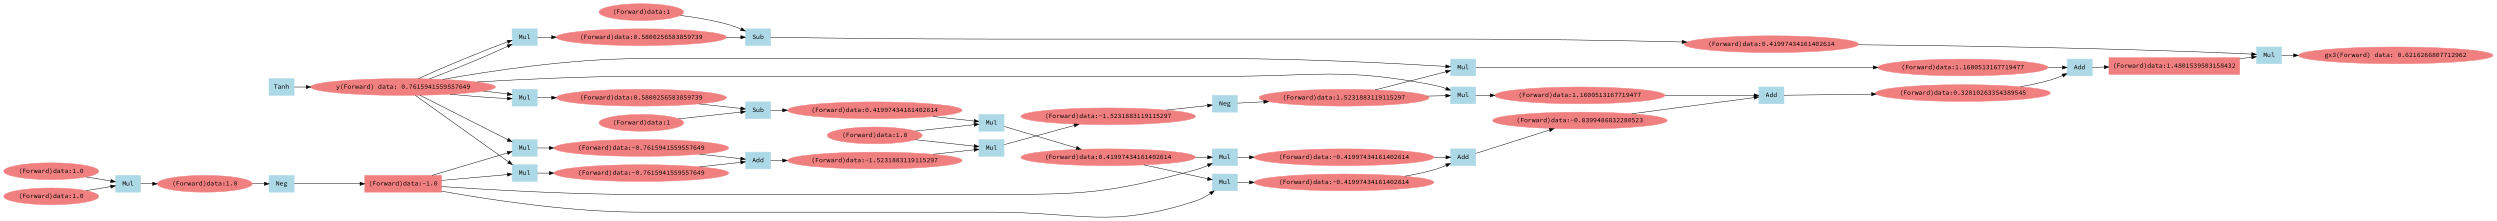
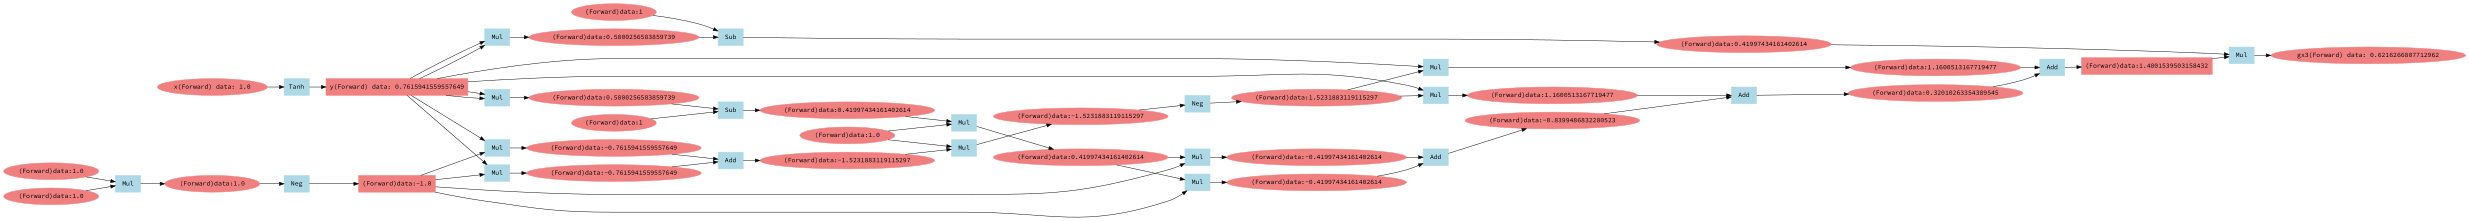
none -> (212, 87)
(403, 87) -> (397, 87)
